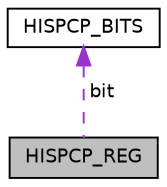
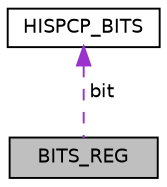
(84, 158) -> (84, 158)
